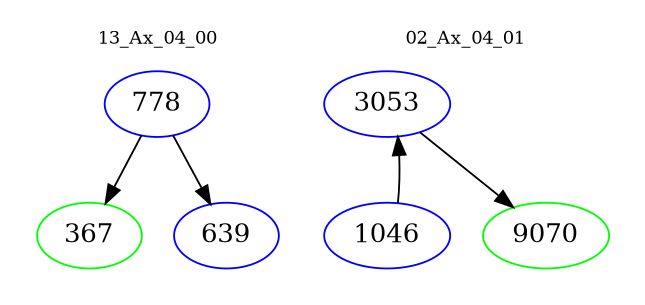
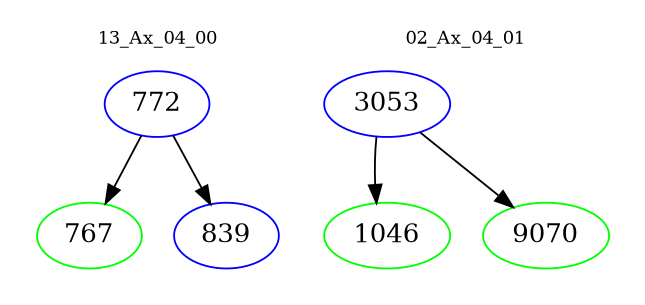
(157, 104) -> (157, 104)
(399, 179) -> (375, 161)
(89, 236) -> (89, 236)
(226, 236) -> (226, 236)
(387, 236) -> (387, 236)
